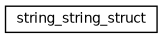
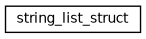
(81, 19) -> (73, 19)
